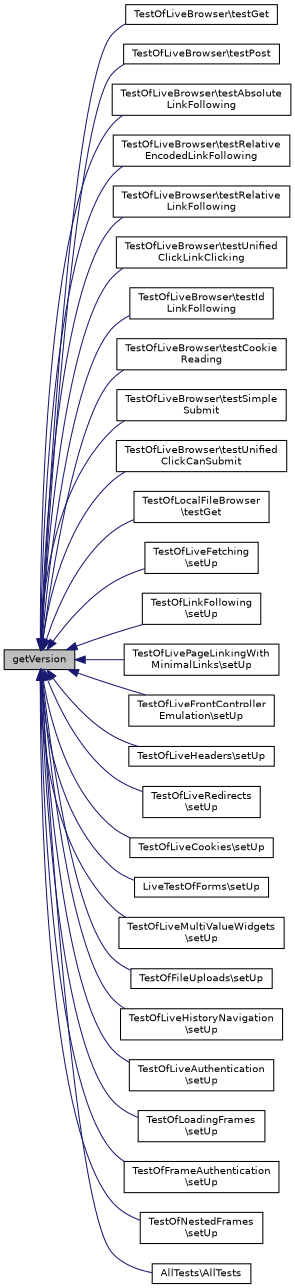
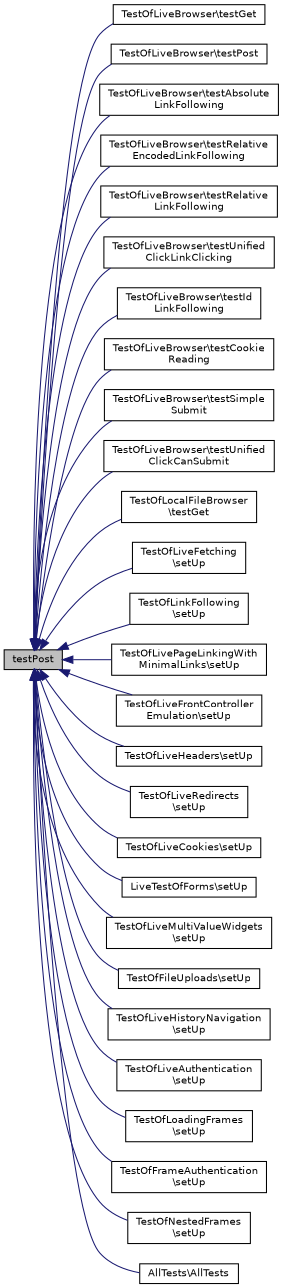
(39, 660) -> (33, 660)
